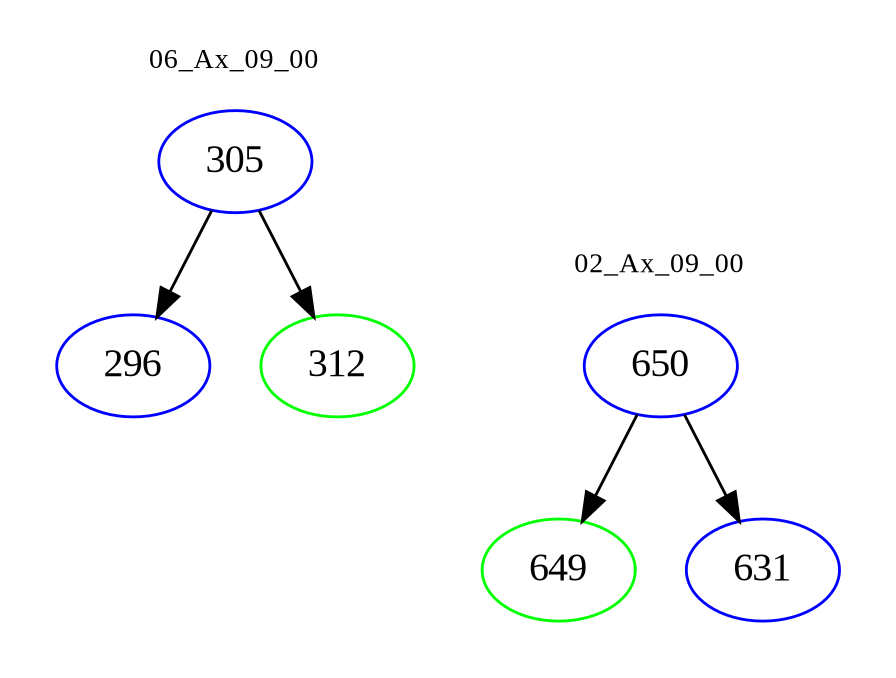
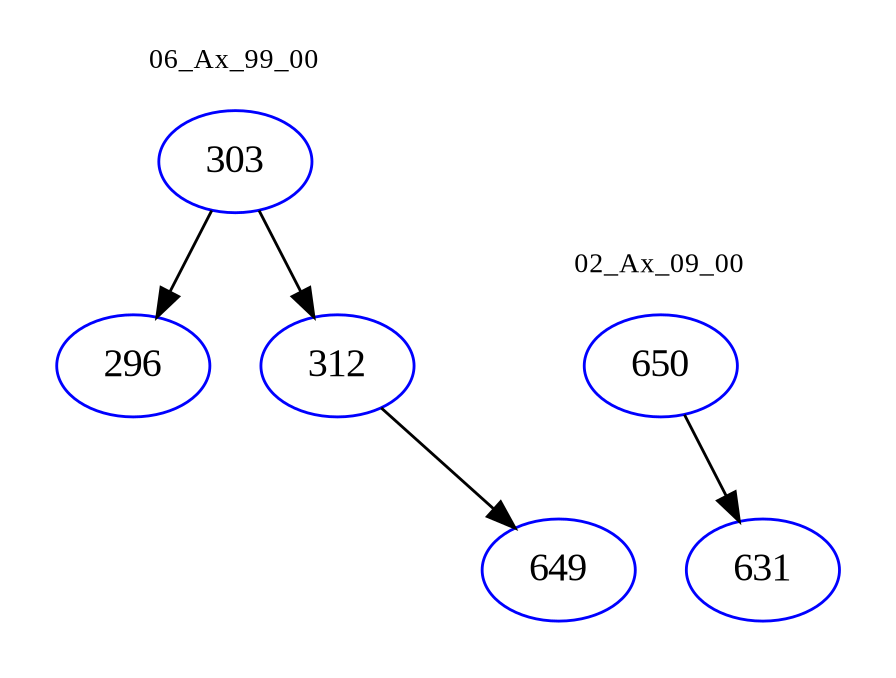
(235, 61) -> (235, 61)
(235, 162) -> (235, 162)
(337, 366) -> (337, 366)
(616, 455) -> (437, 458)
(559, 570) -> (559, 570)
